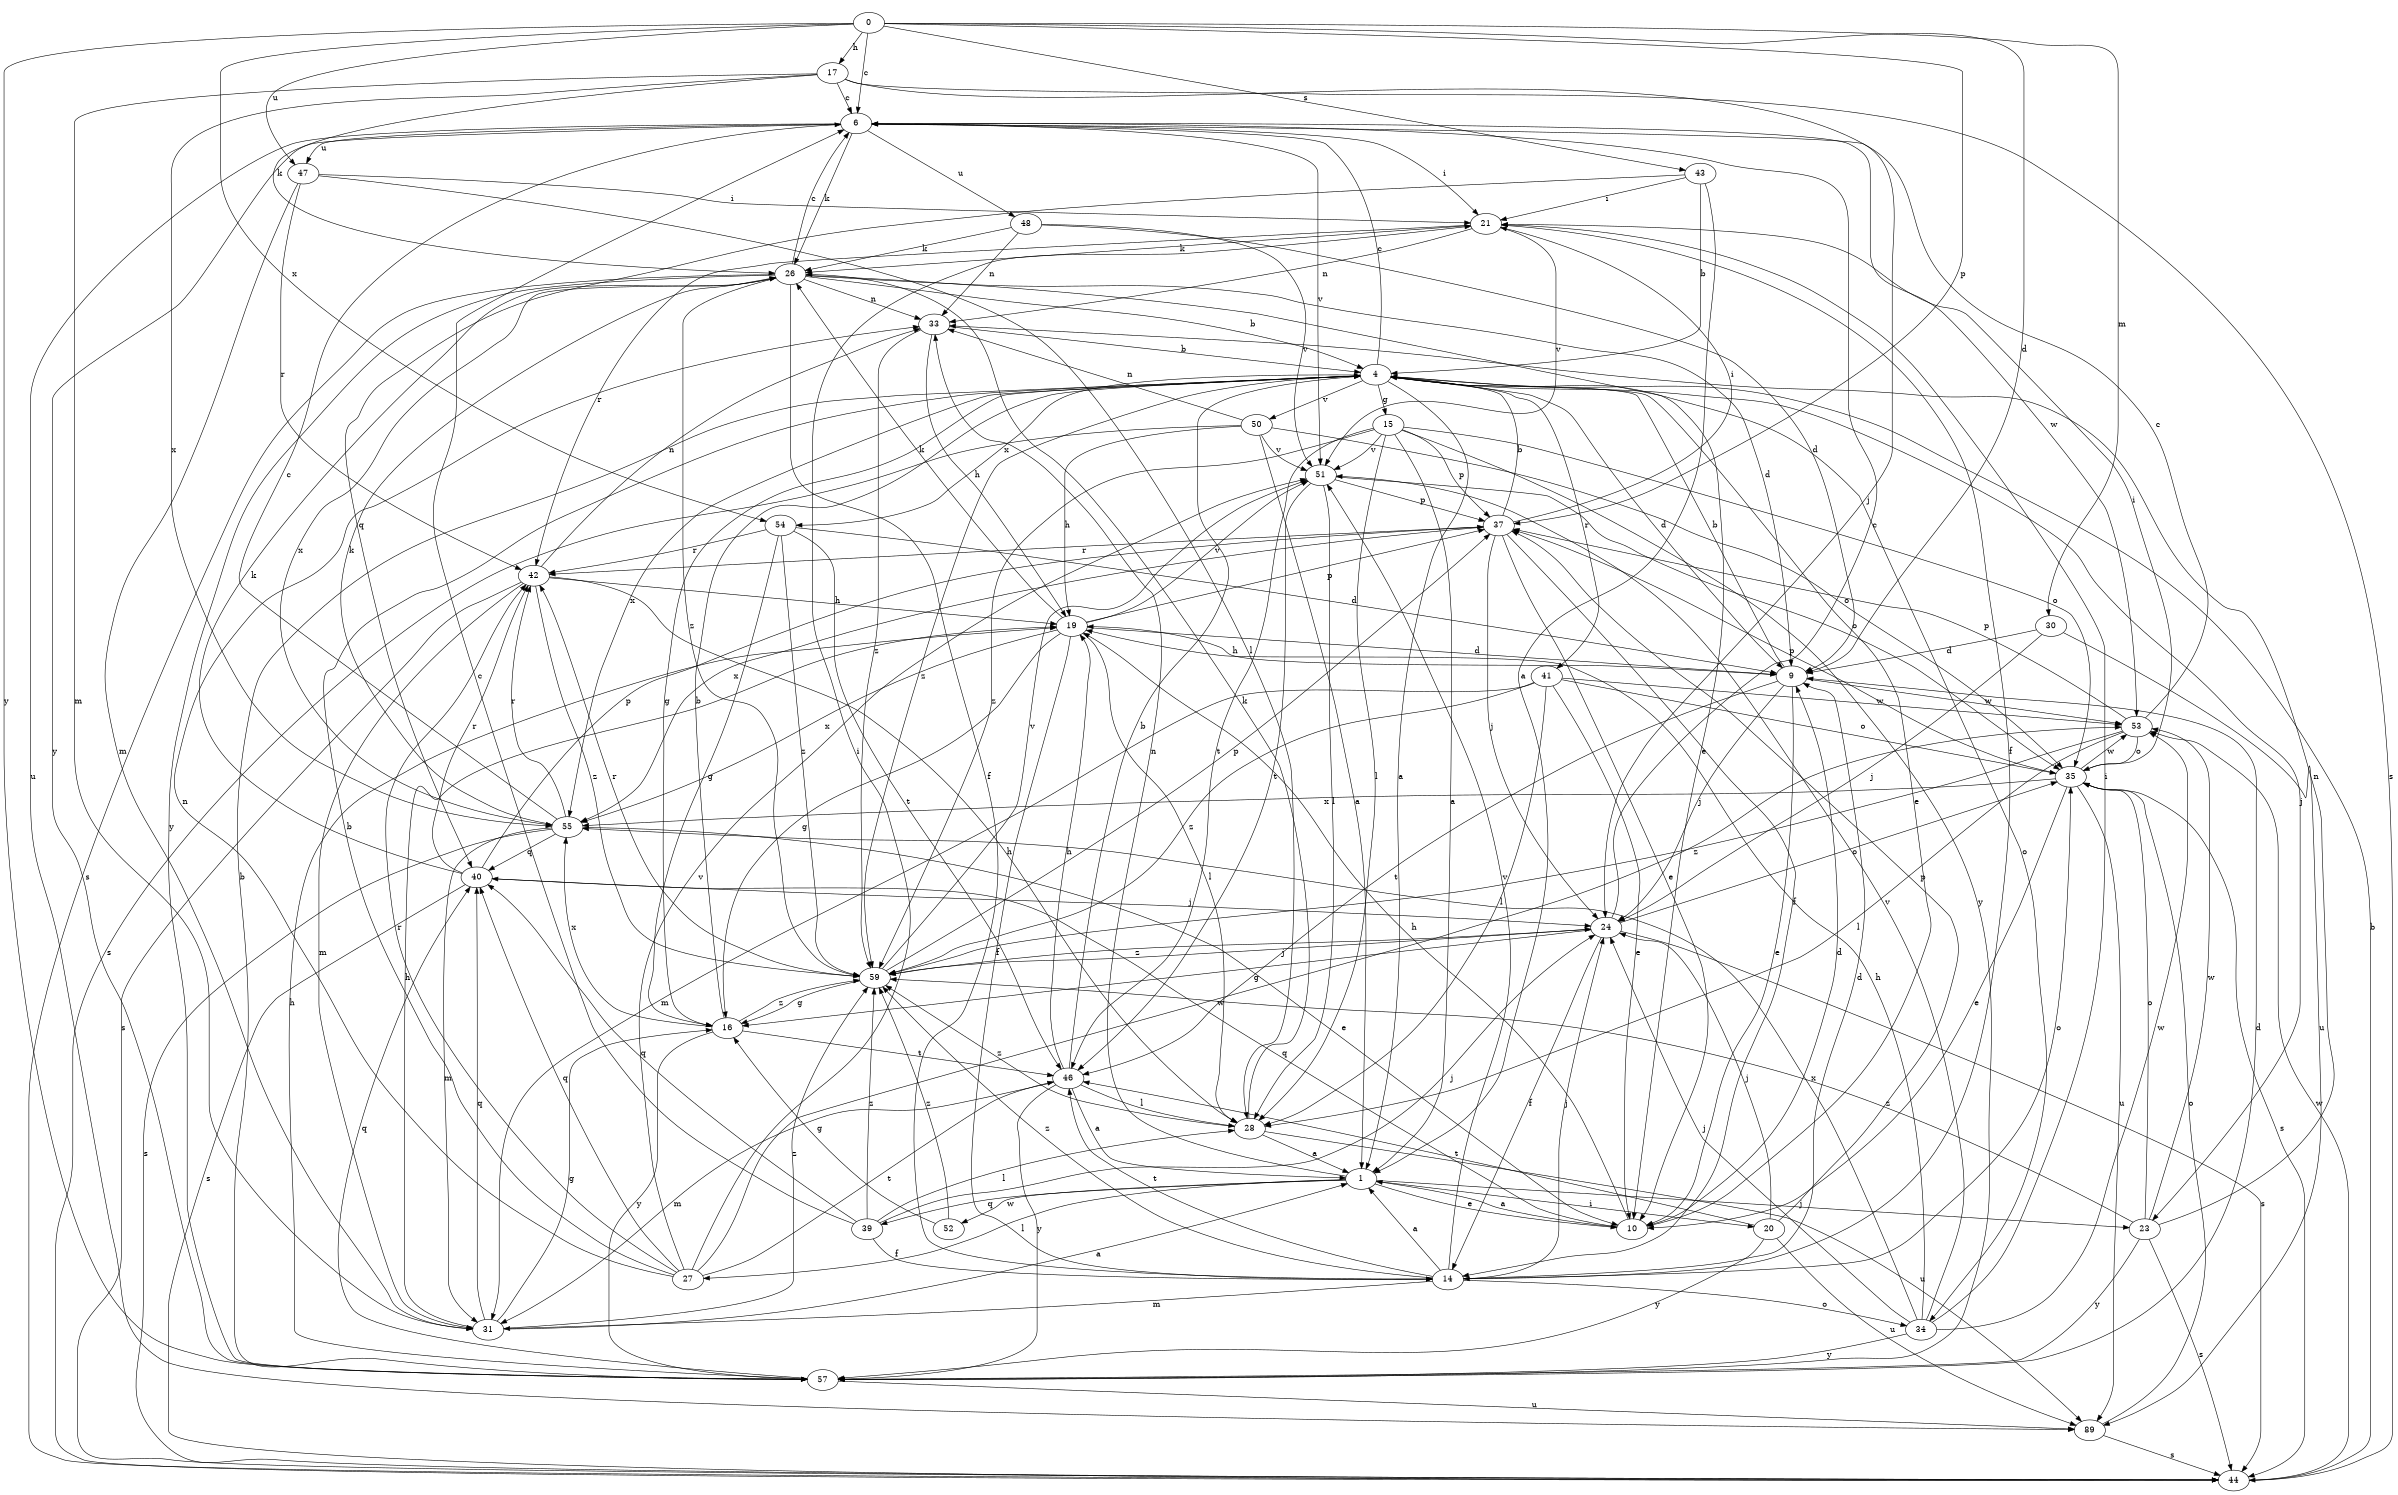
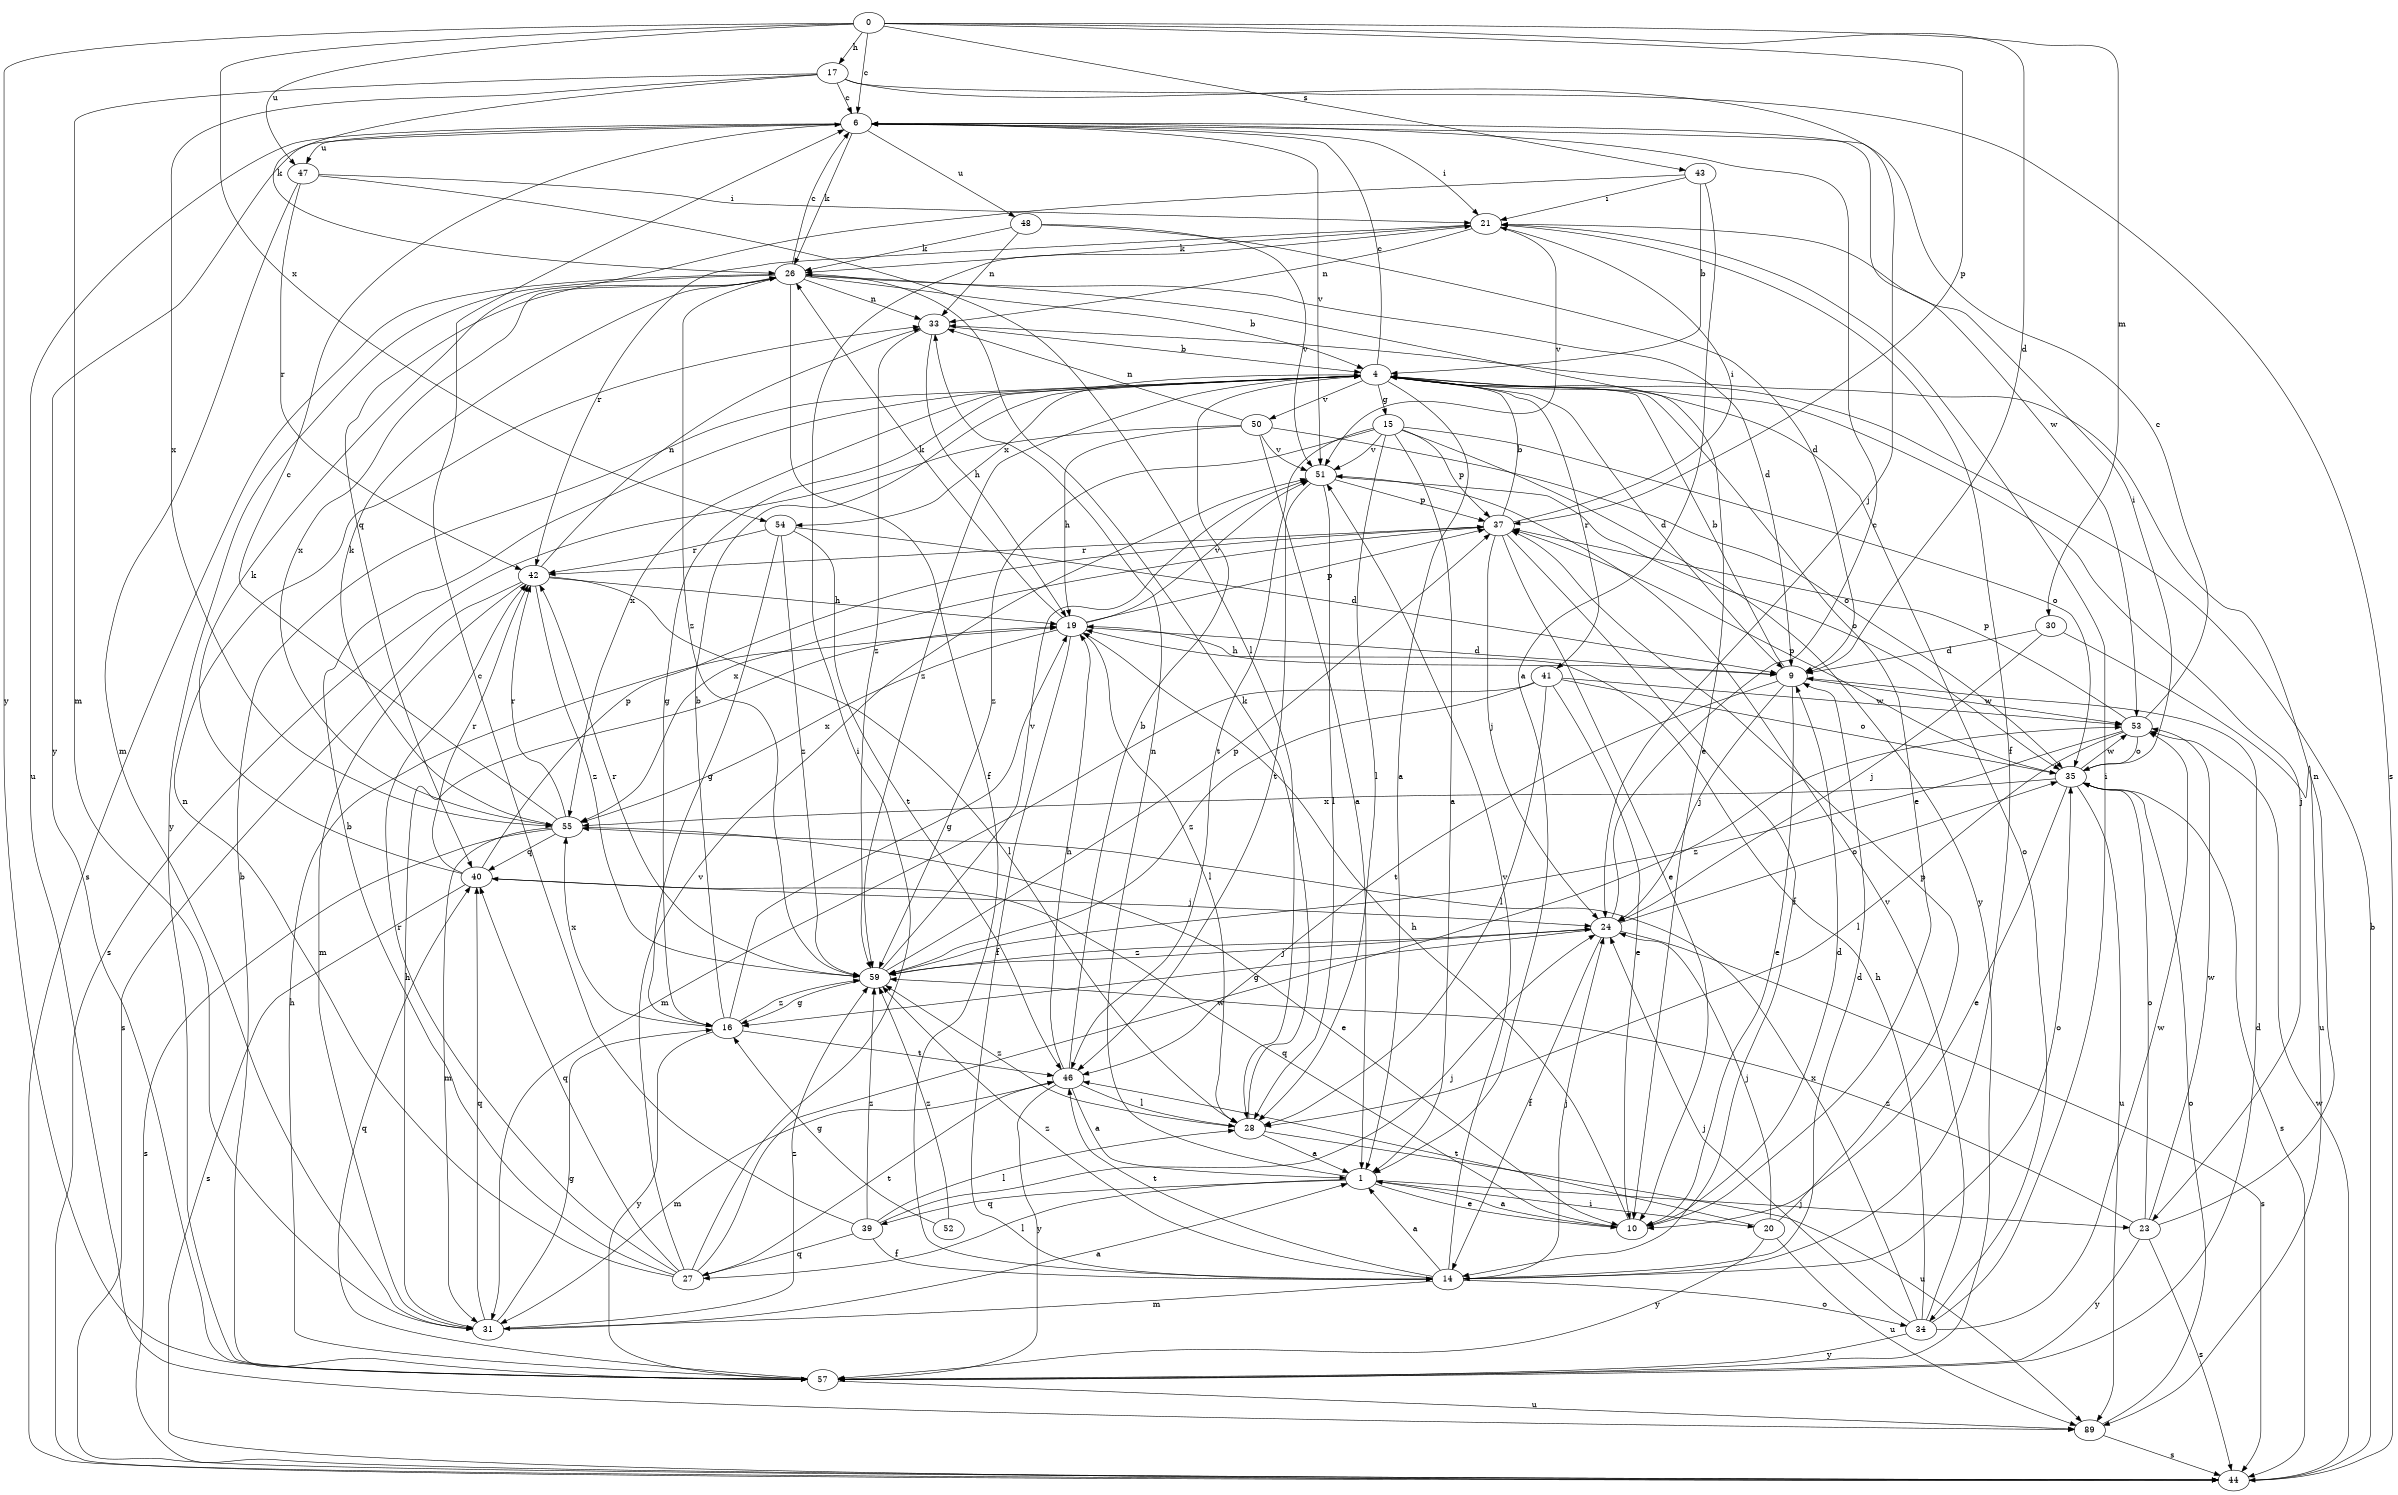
(846, 792) -> (890, 845)
(1010, 852) -> (1010, 852)
(668, 1080) -> (781, 1255)
(1153, 1187) -> none
